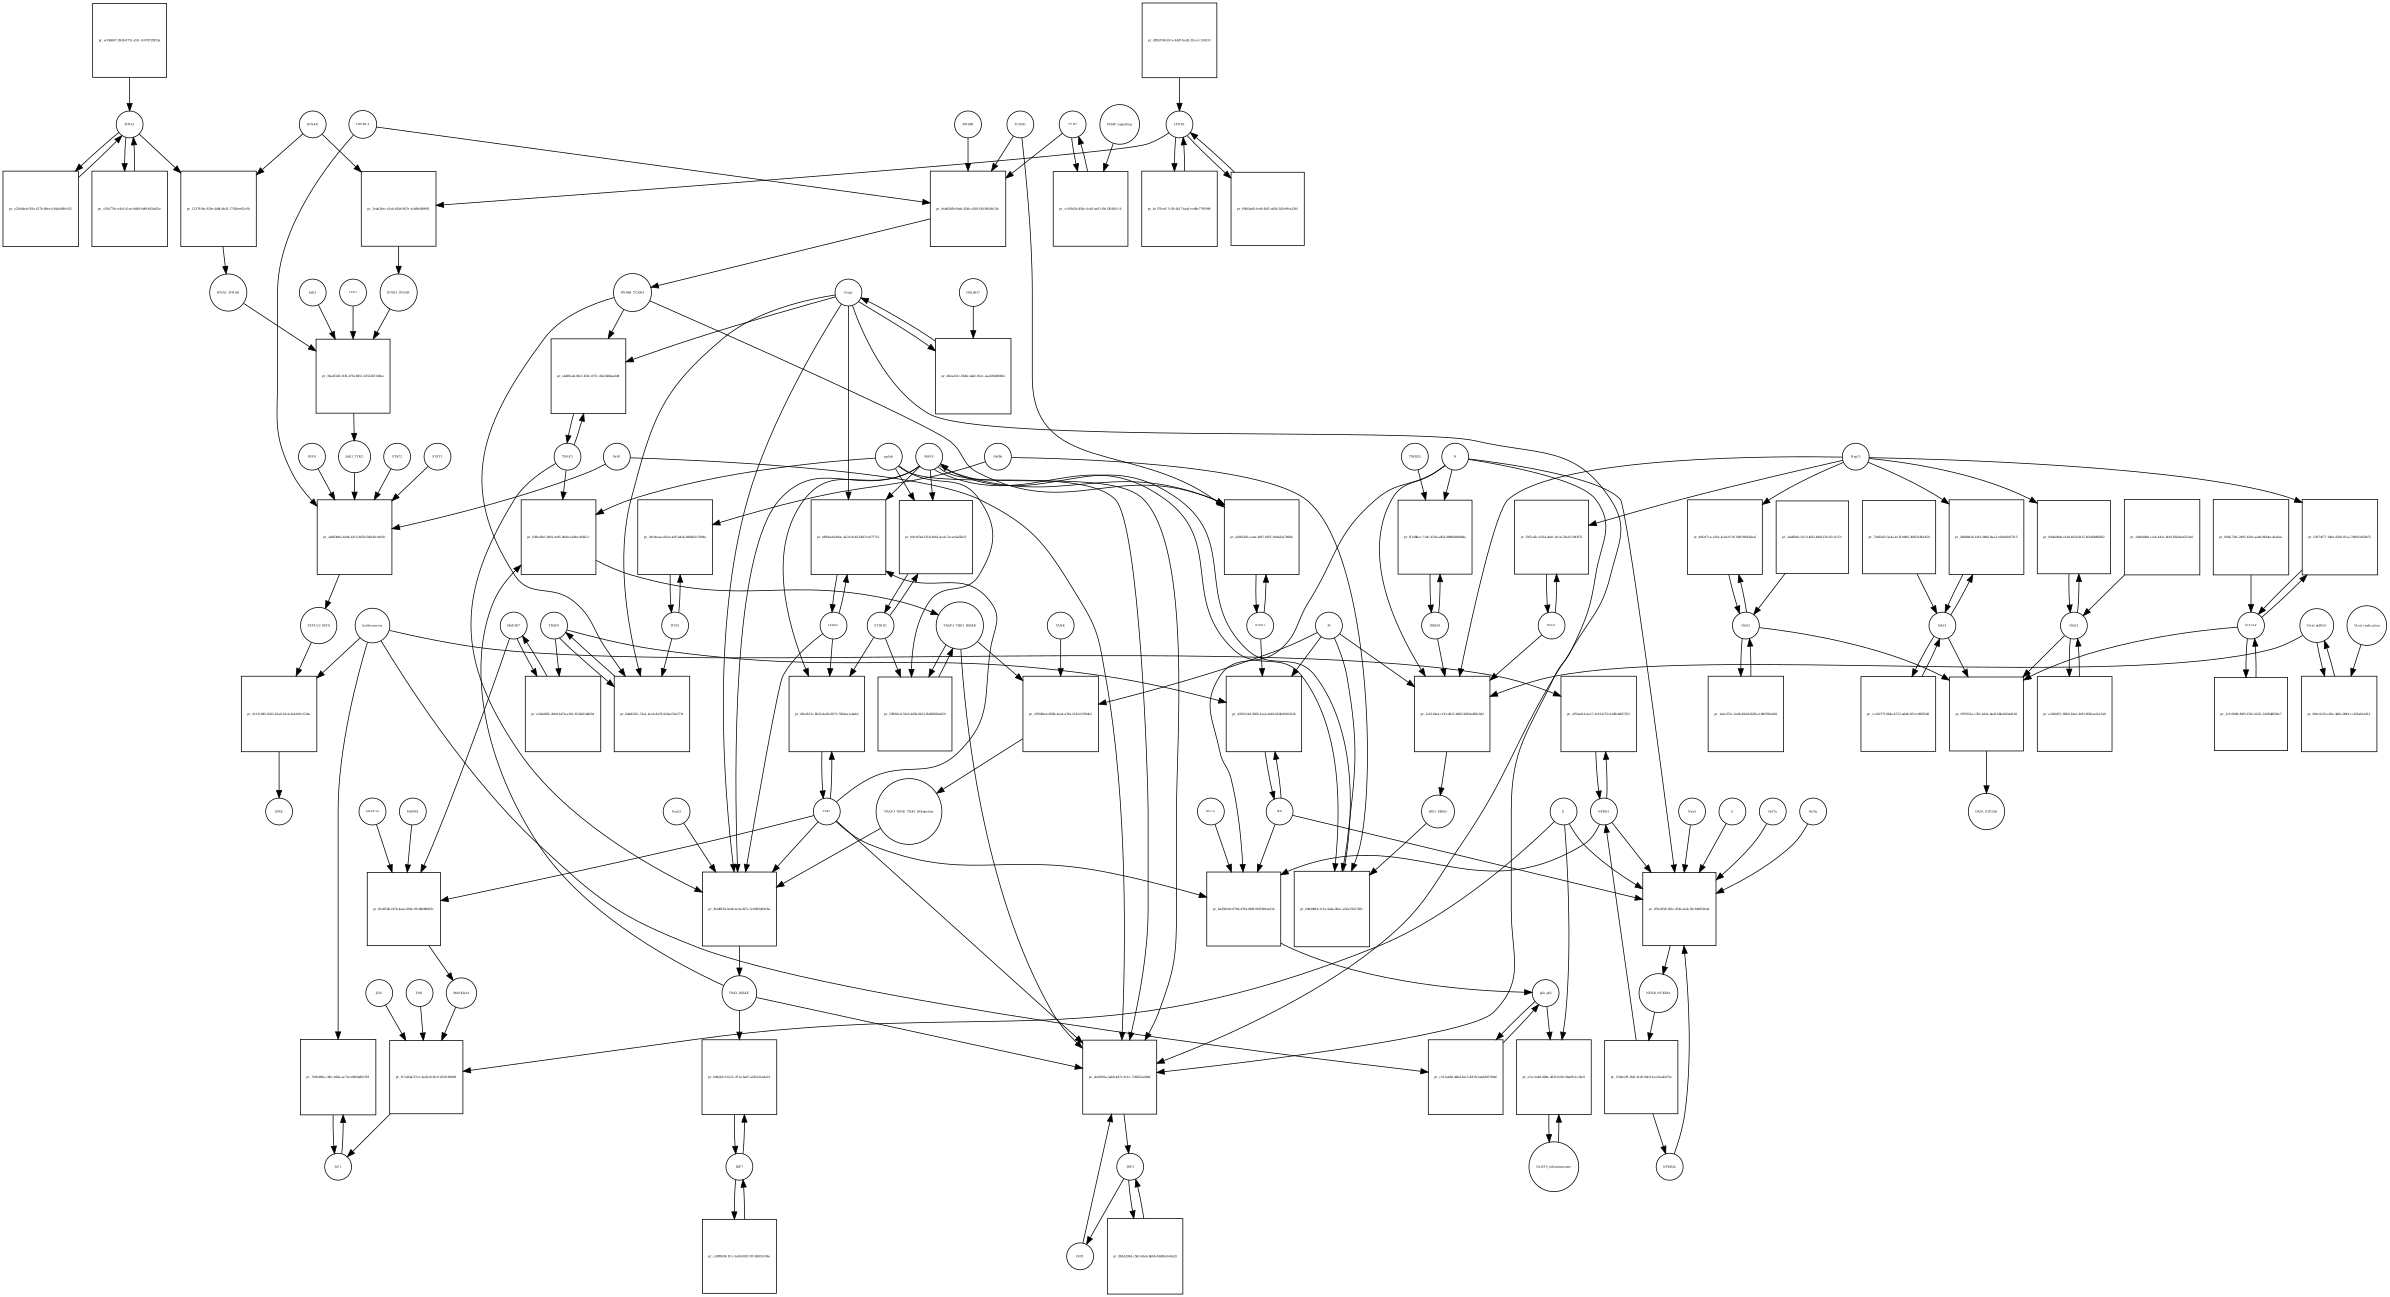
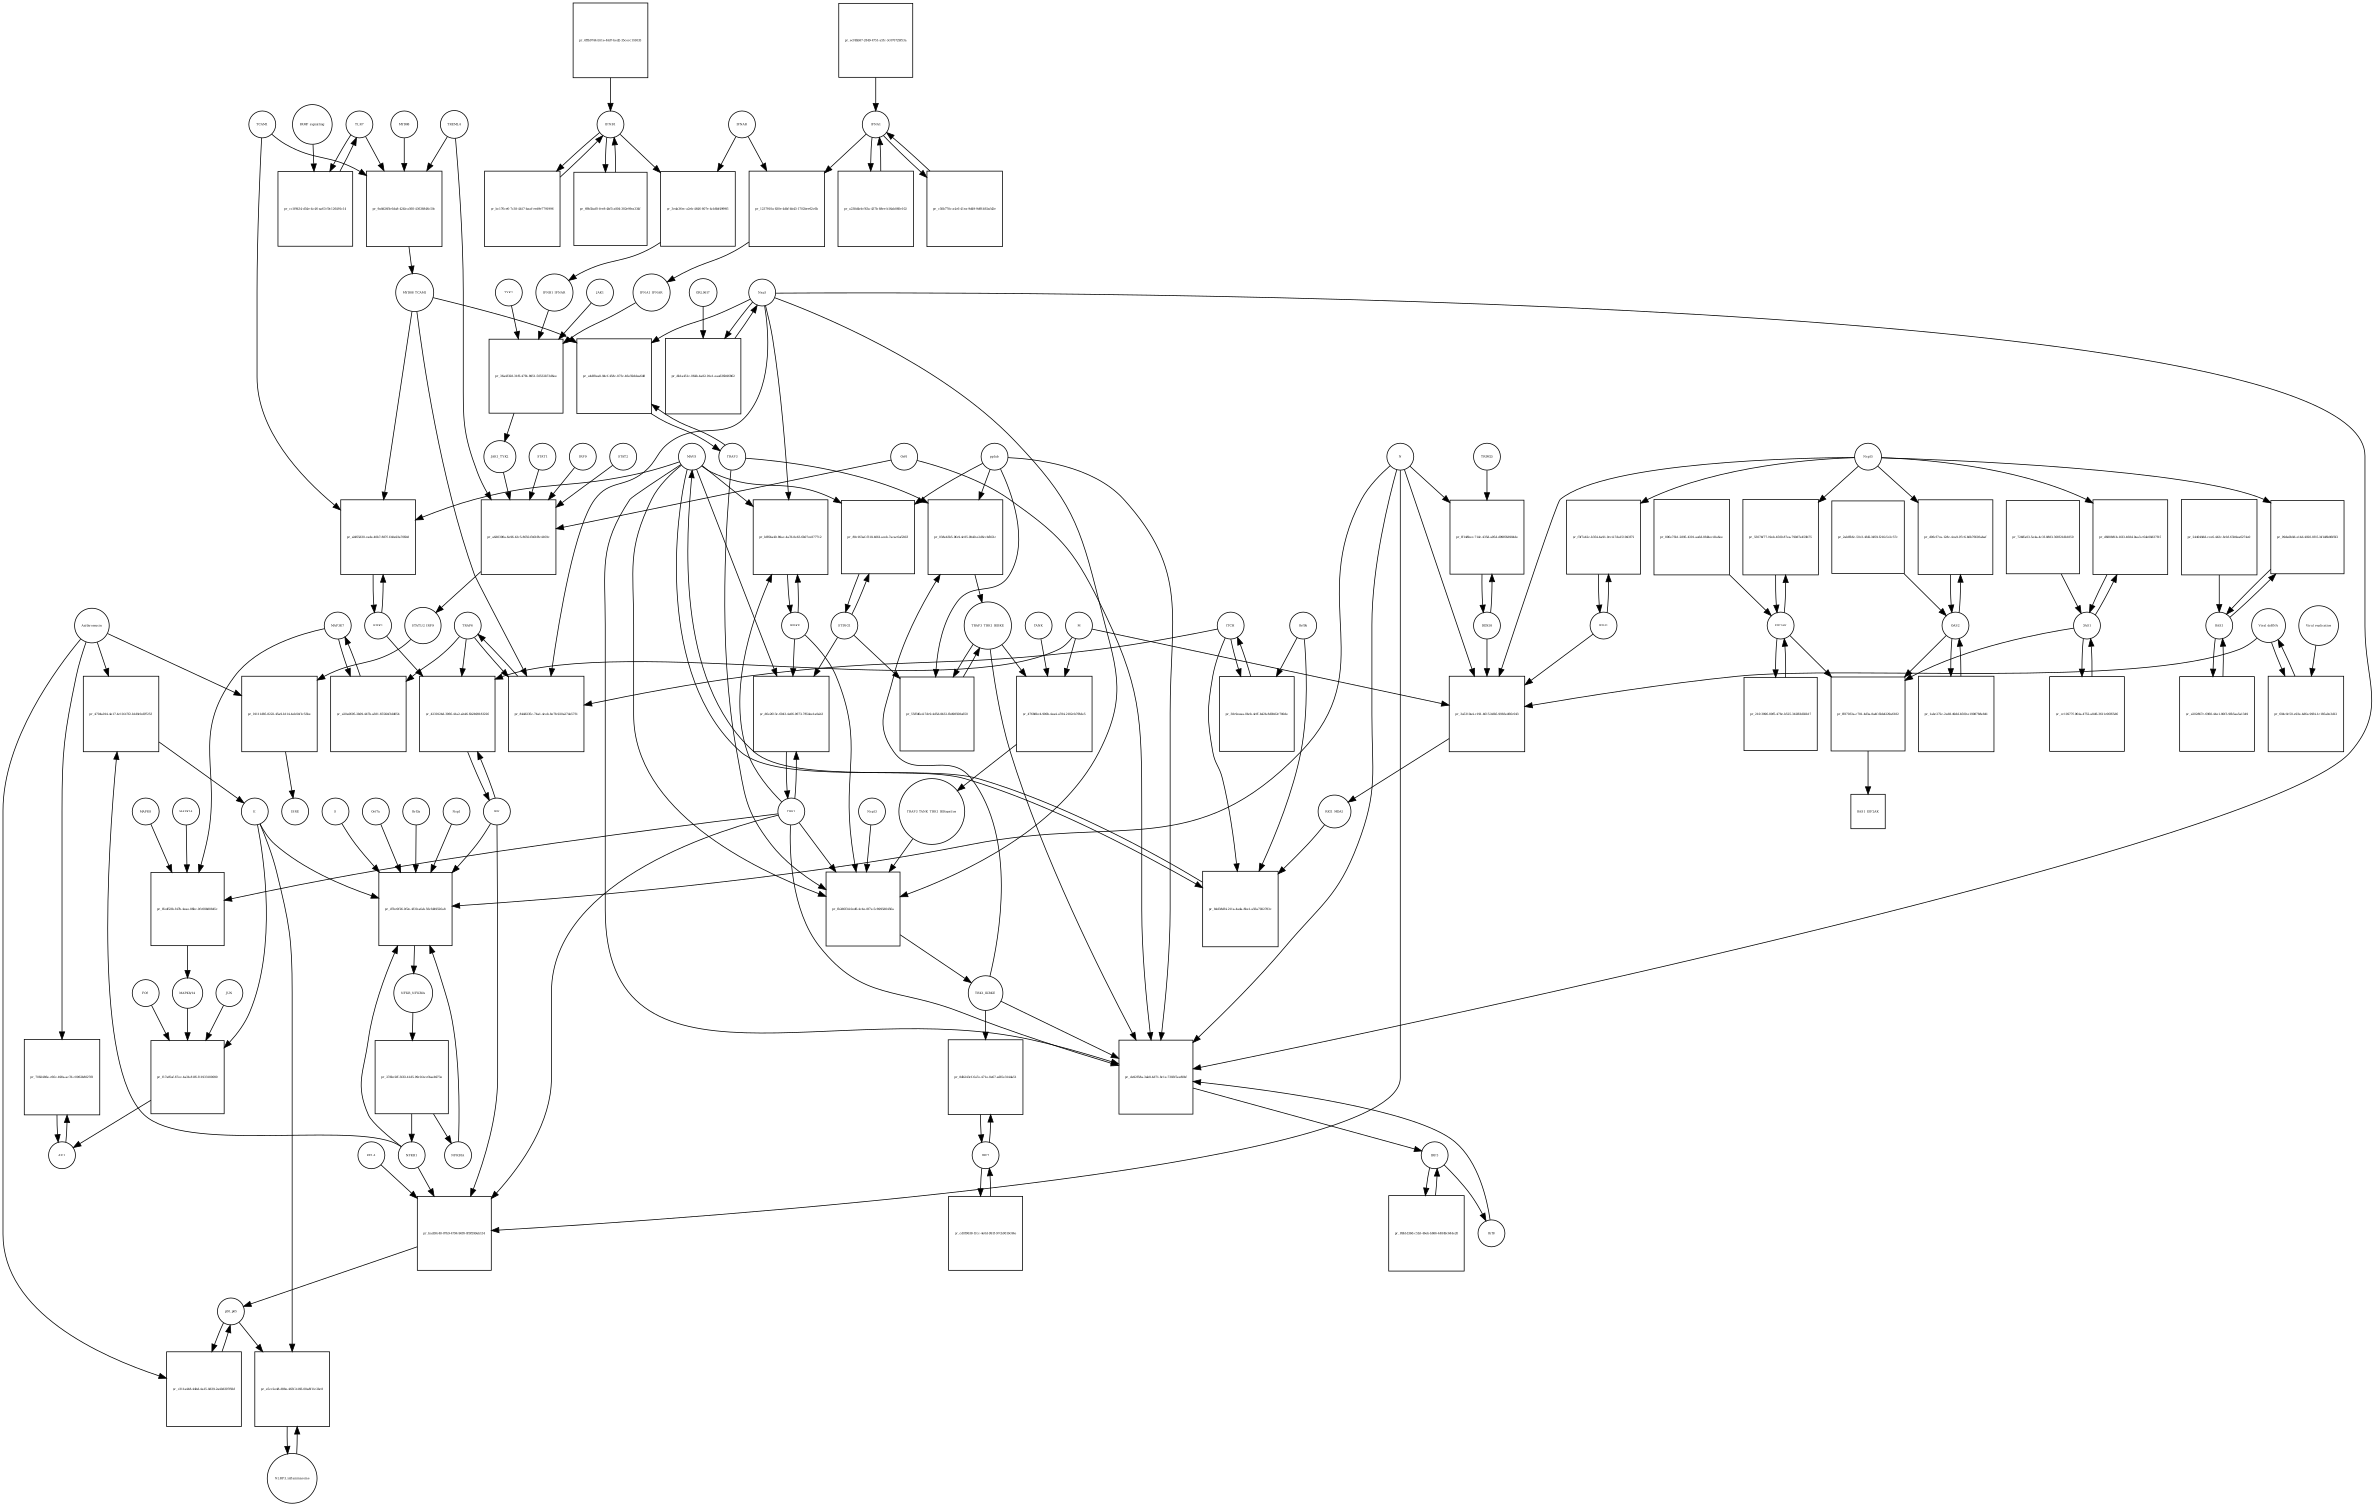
(2046, 654) -> none
(1355, 750) -> (1213, 751)
(1597, 771) -> (198, 770)
(1986, 811) -> (1868, 812)
